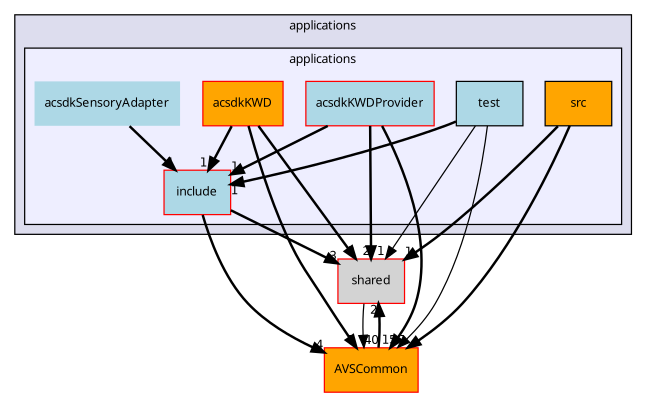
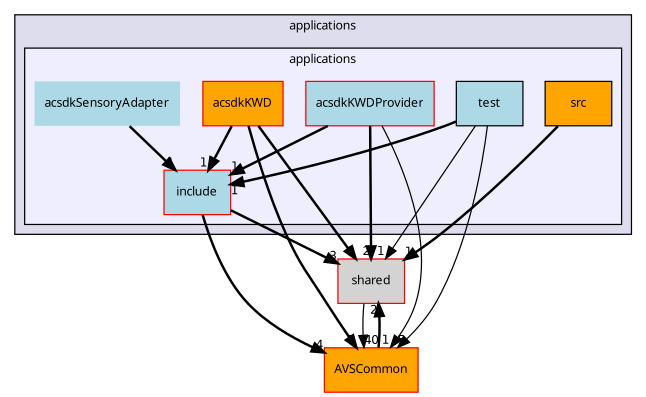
(413, 204) -> (413, 204)
(508, 243) -> none
